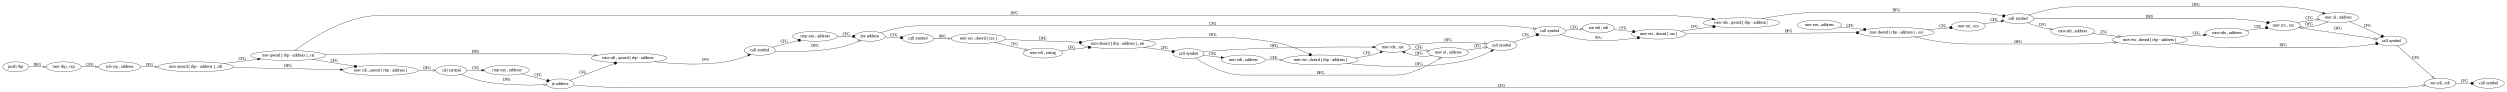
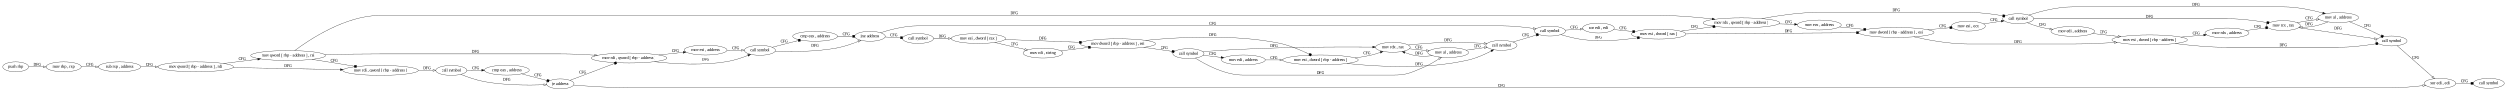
none -> (1787, 24)
none -> (706, 50)
